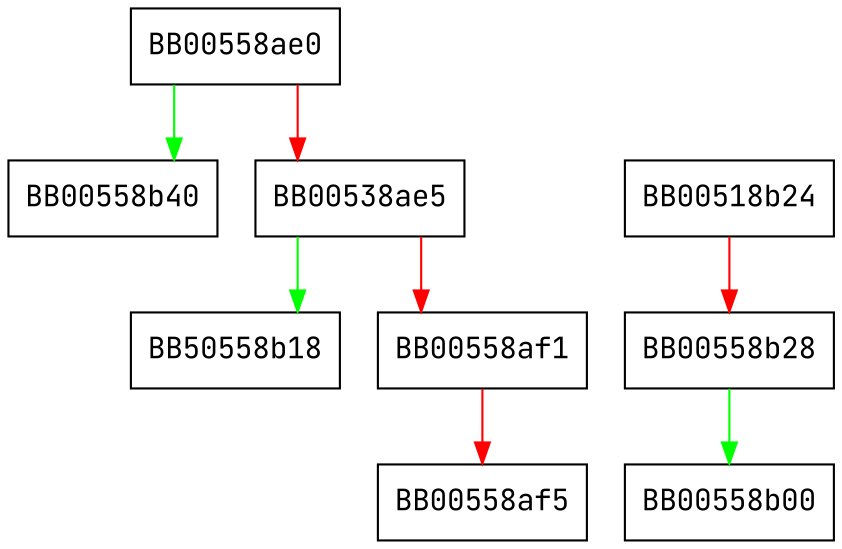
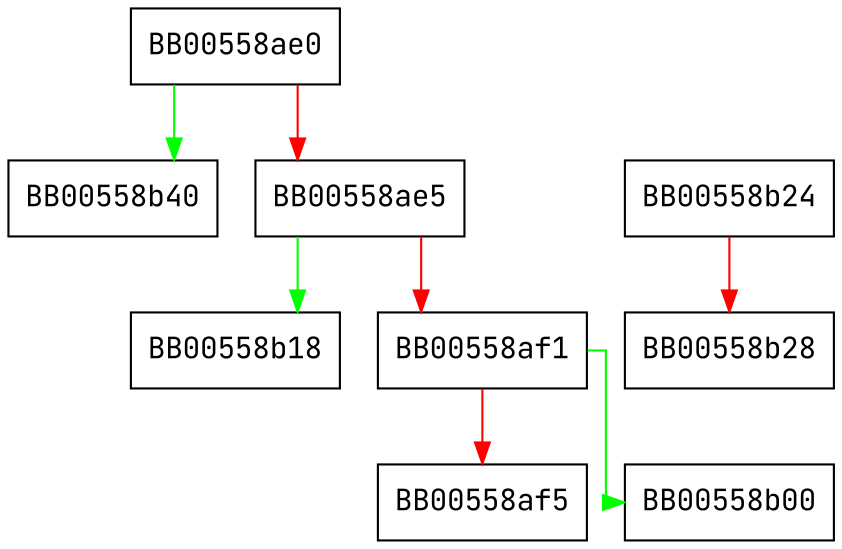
(360, 198) -> (360, 198)
(729, 198) -> (729, 198)
(235, 350) -> (235, 350)
(729, 416) -> (606, 418)
